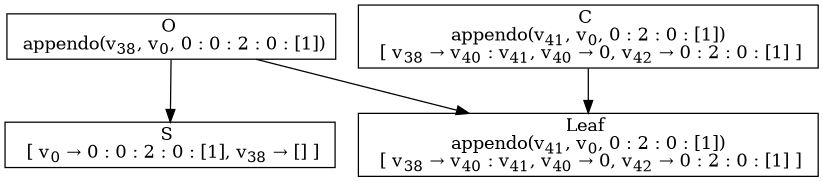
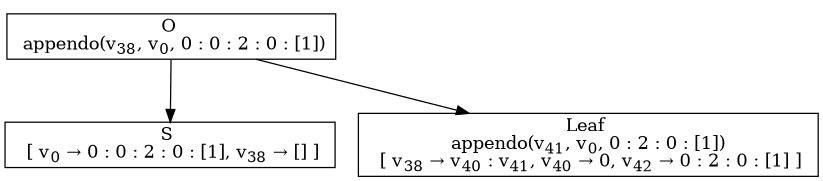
(588, 37) -> none
